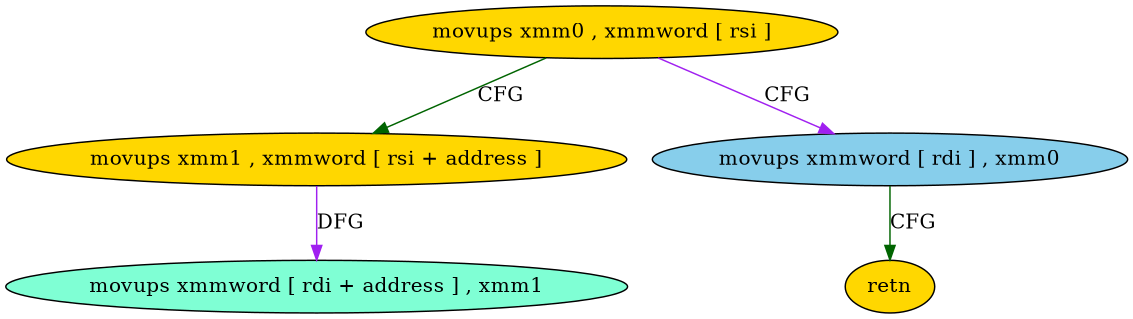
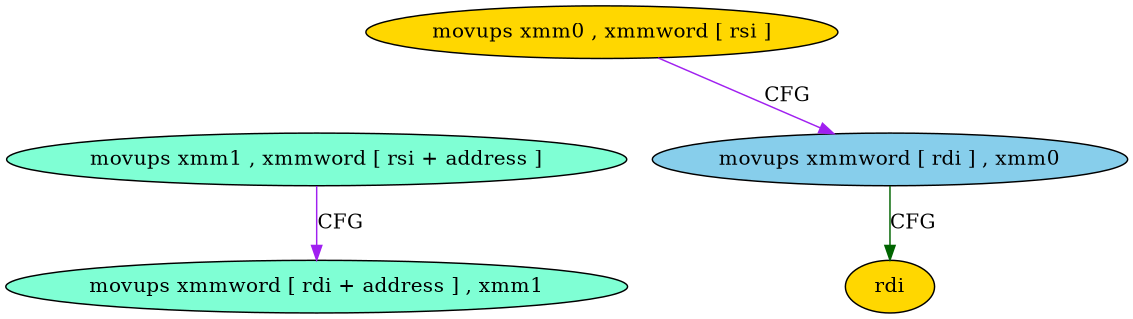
(466, 93) -> none
(317, 159) -> (317, 159)
(341, 223) -> (341, 223)
(890, 287) -> (890, 287)
